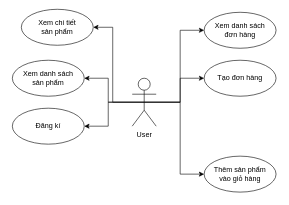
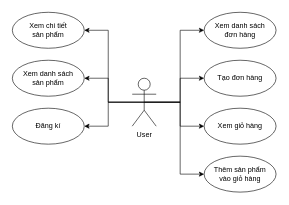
(57, 27) -> (48, 30)
none -> (198, 126)
none -> (240, 126)
